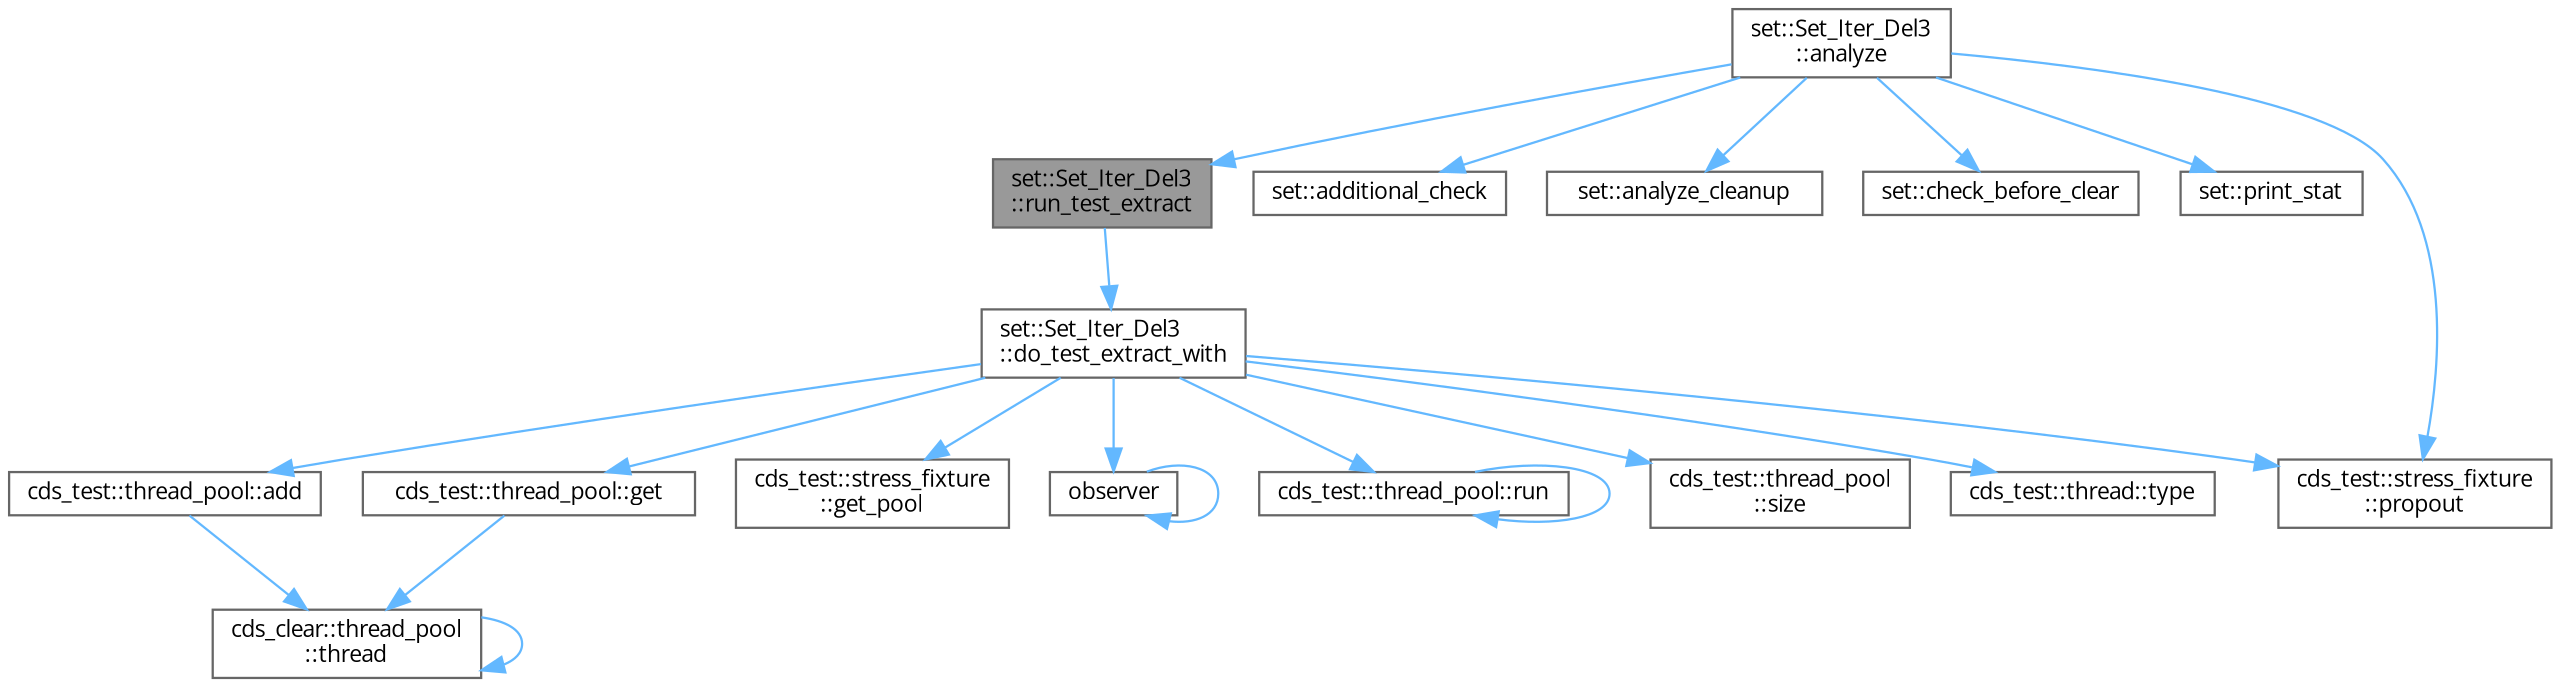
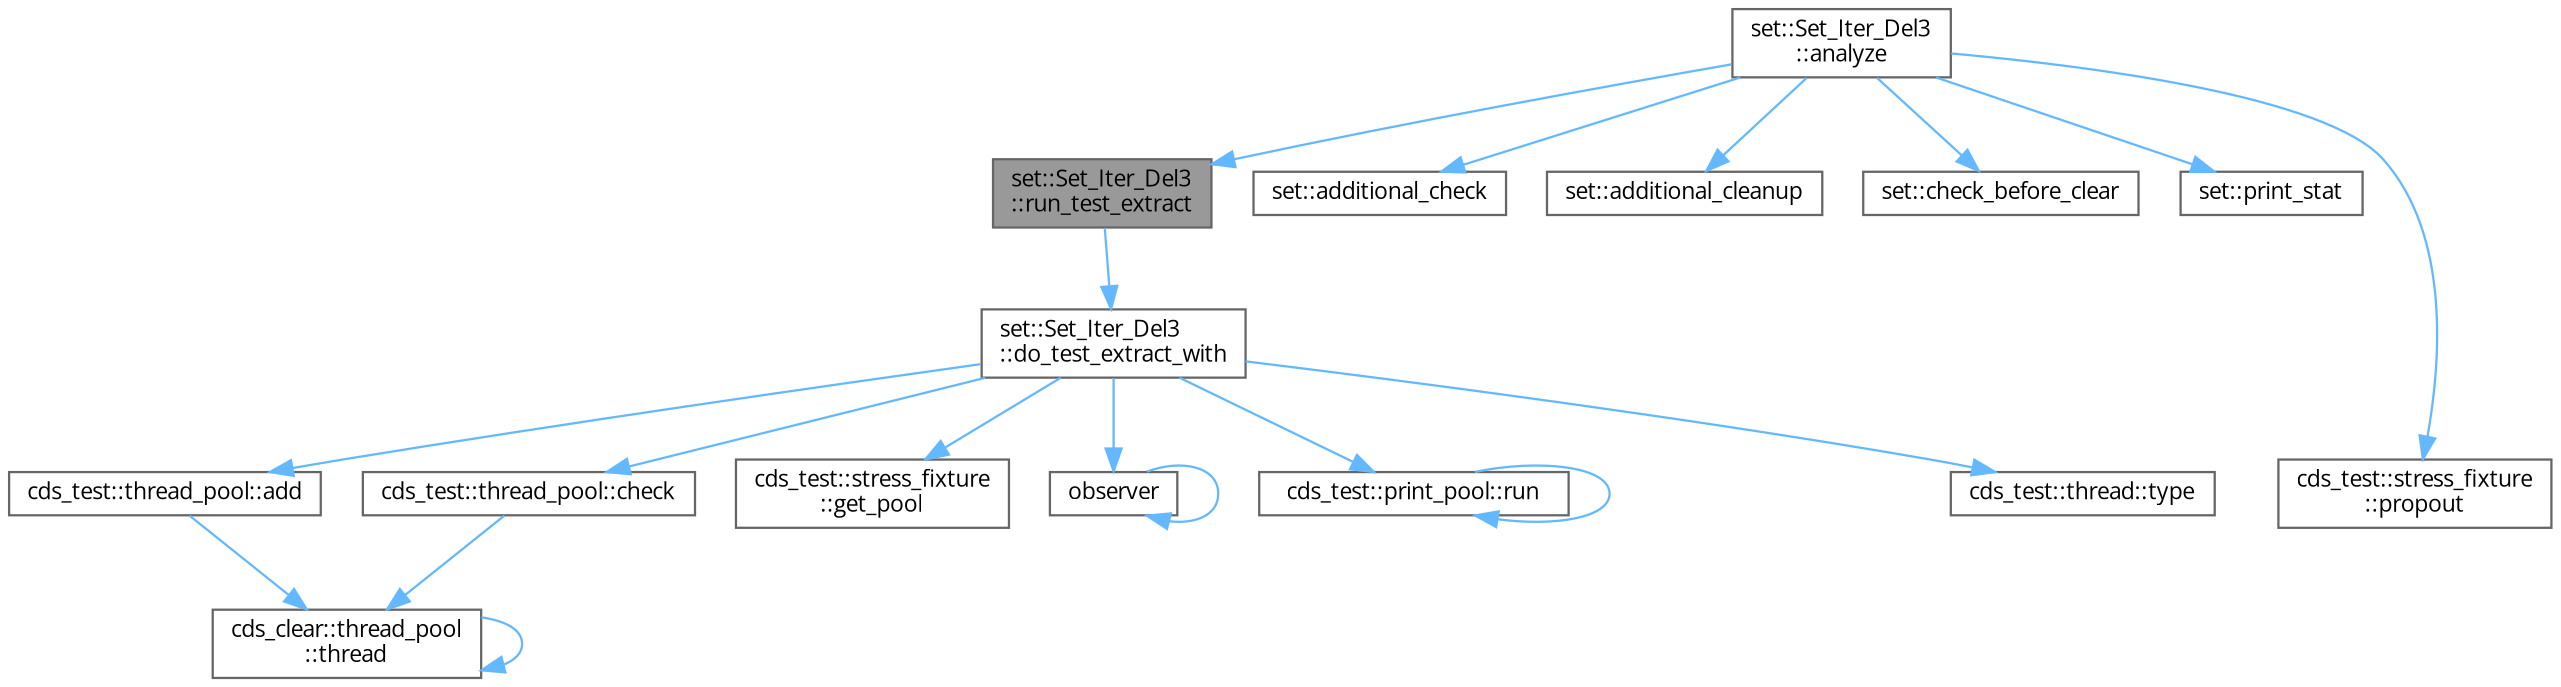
(1685, 193) -> (1685, 193)
(1751, 402) -> none
(529, 494) -> (529, 494)
(1414, 494) -> (1414, 494)
(1780, 494) -> none
